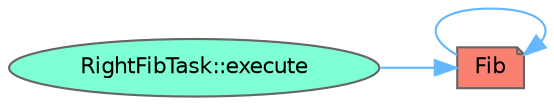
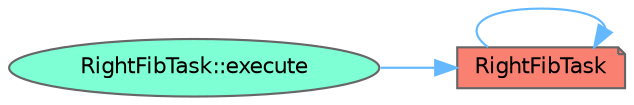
(491, 68) -> (541, 68)
